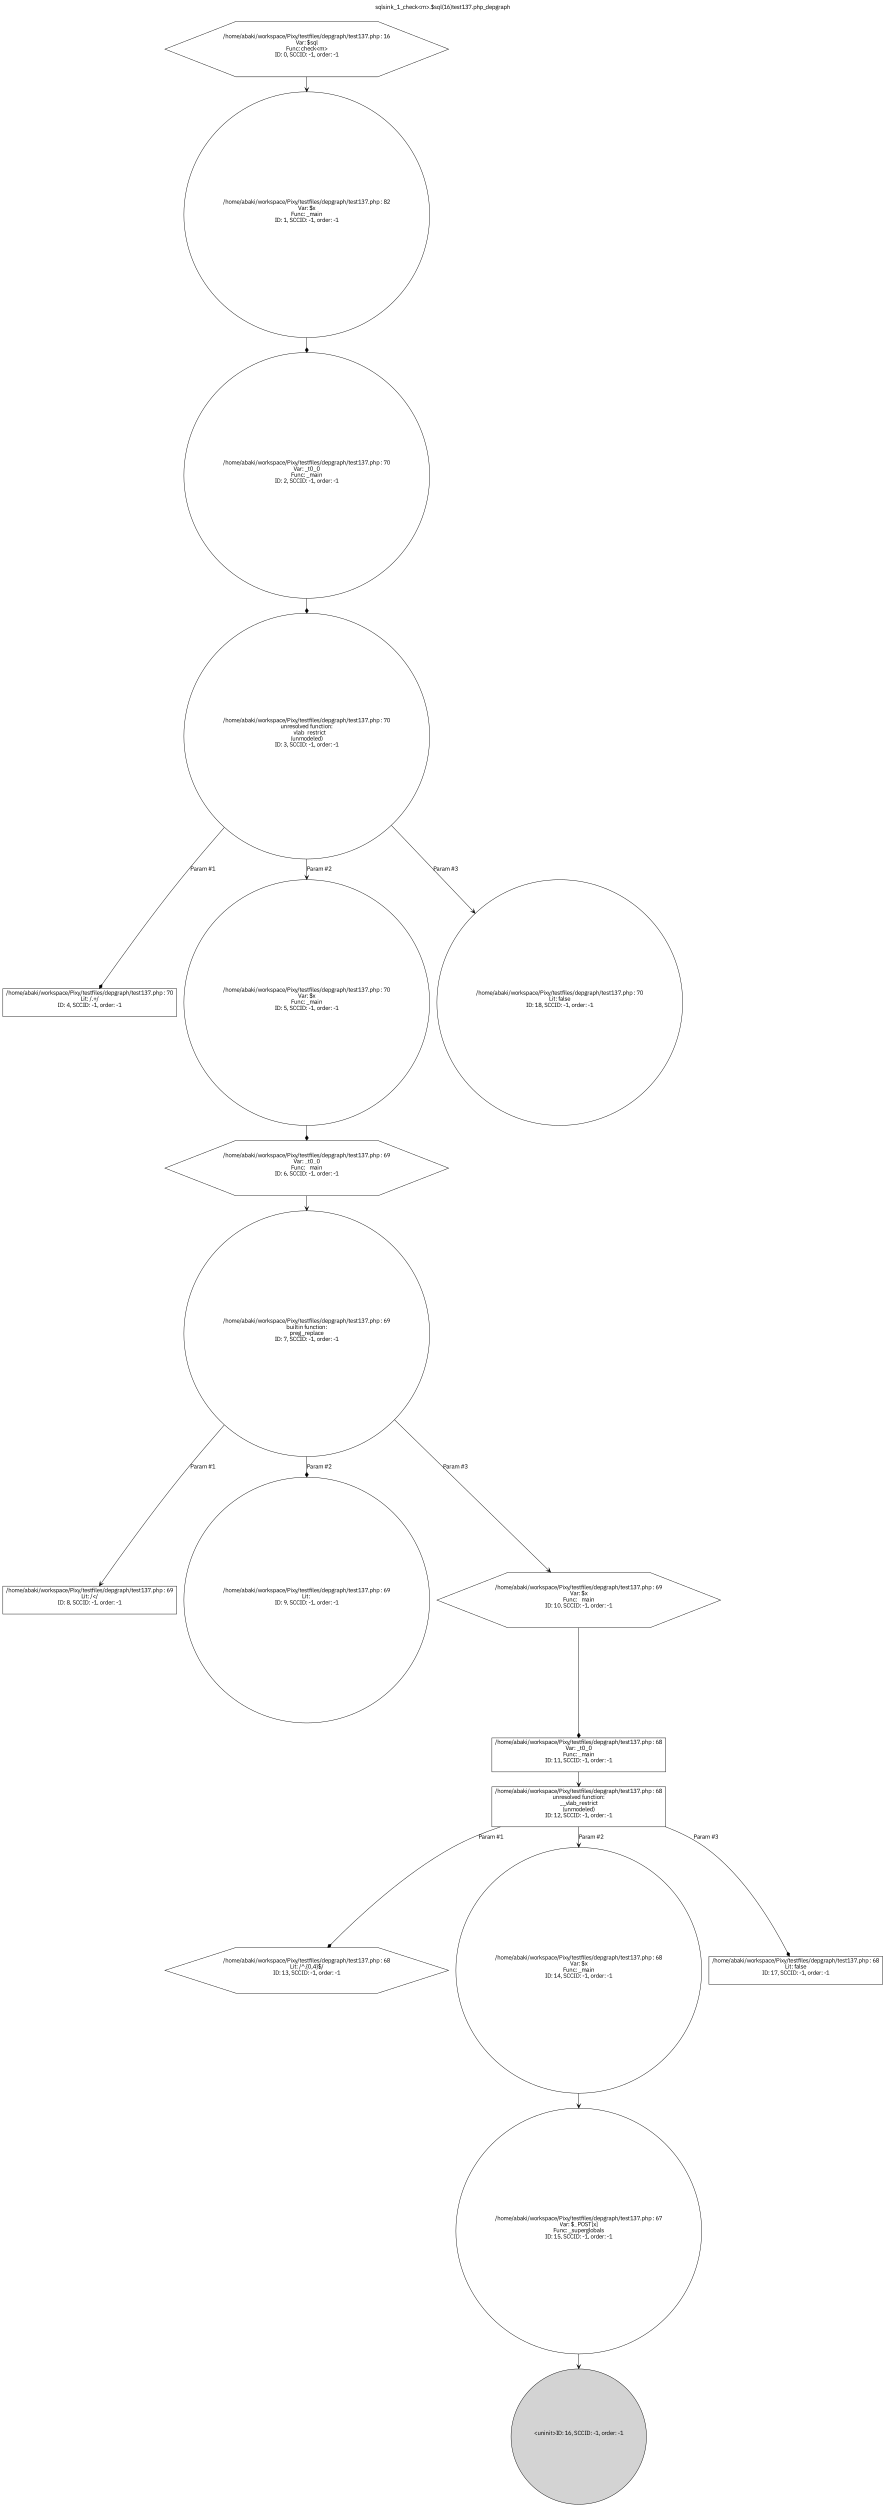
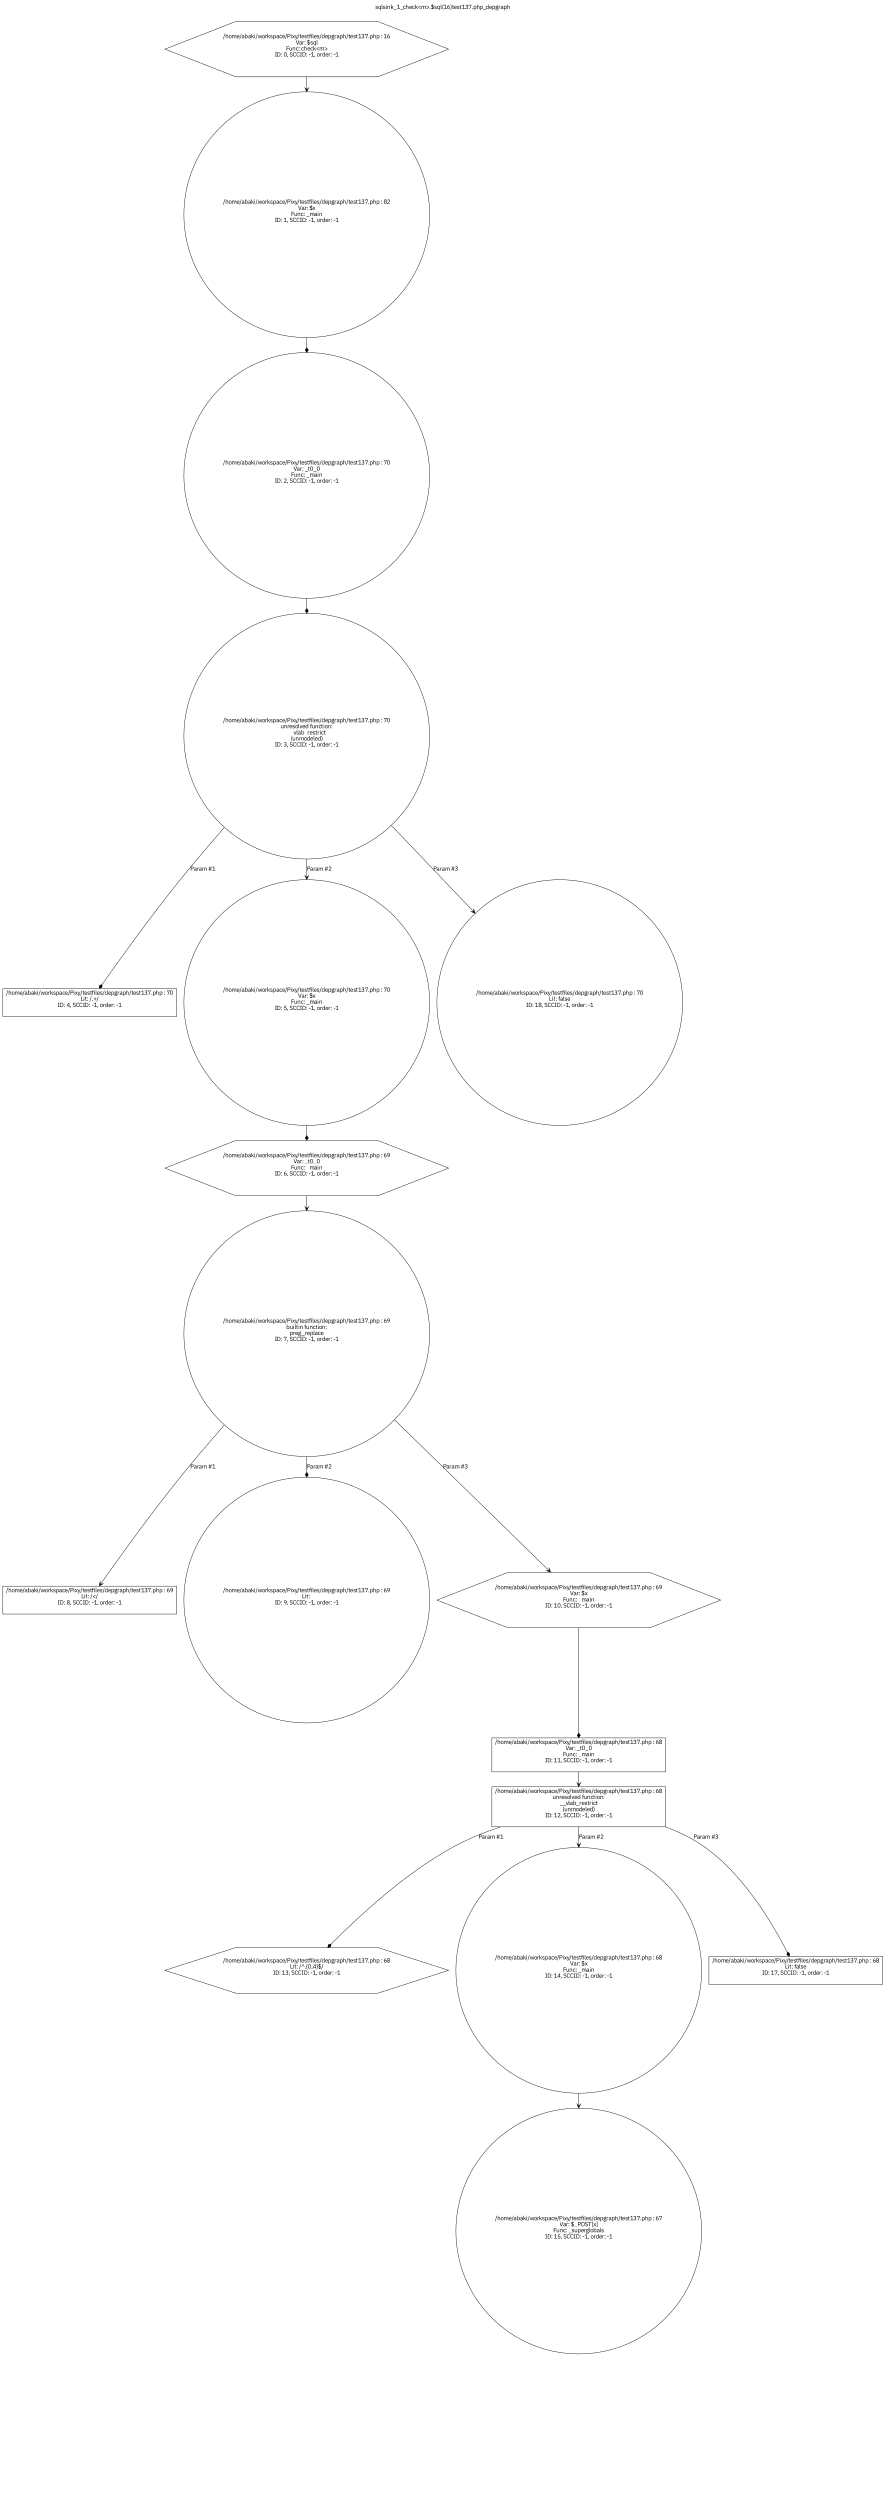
(579, 2437) -> none
